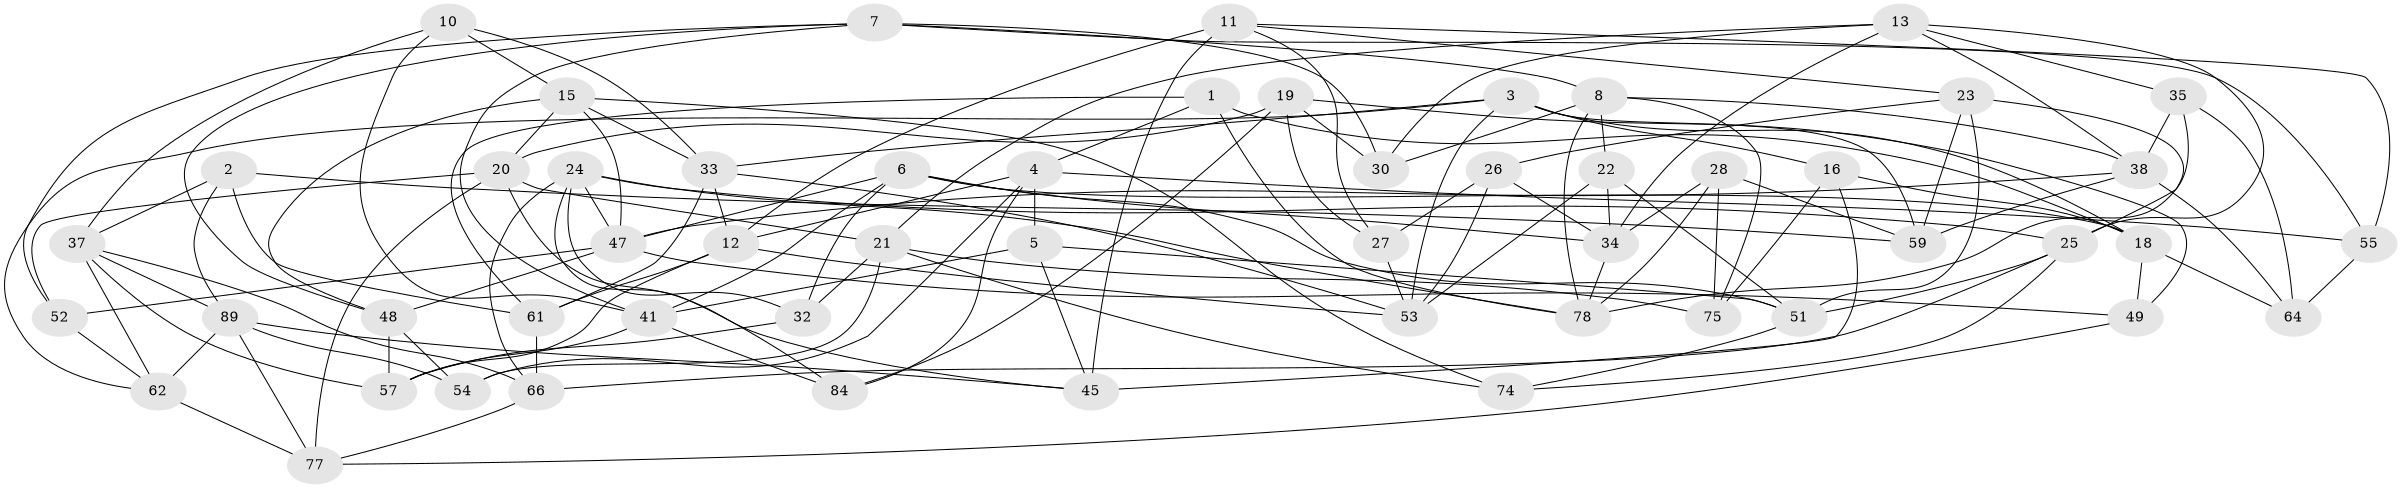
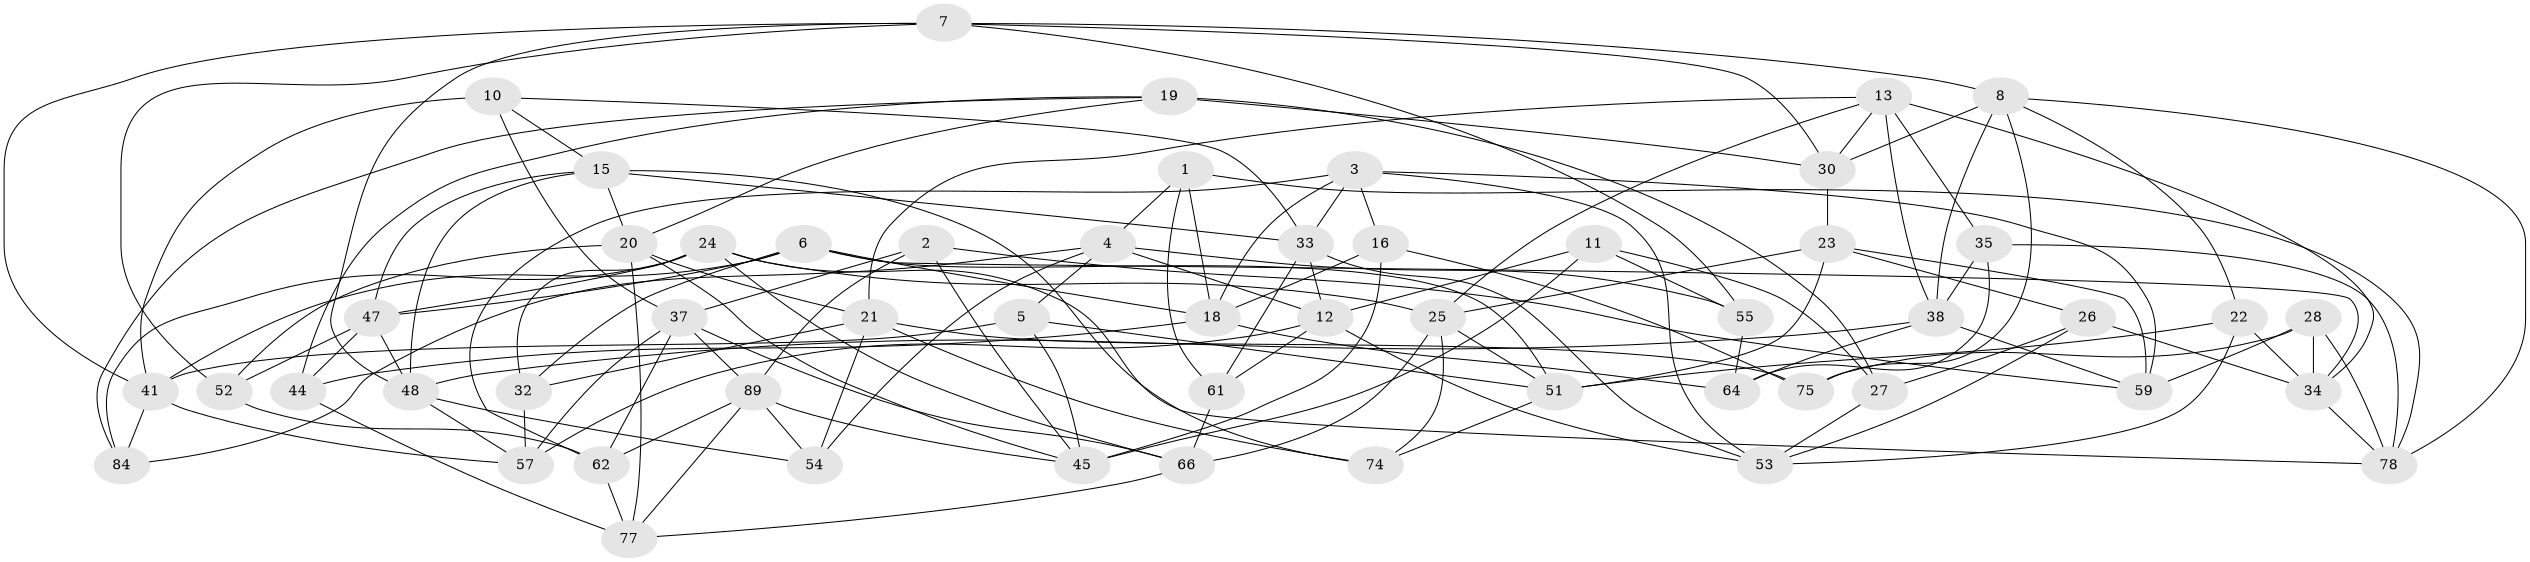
(1598, 59) -> (1828, 207)
(1377, 193) -> (1172, 344)
(373, 288) -> (1000, 357)
(2136, 318) -> (298, 392)
